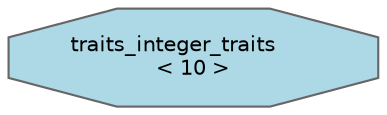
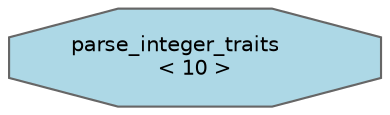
(193, 58) -> (195, 58)
